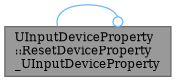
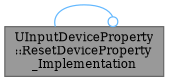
(88, 52) -> (84, 52)
